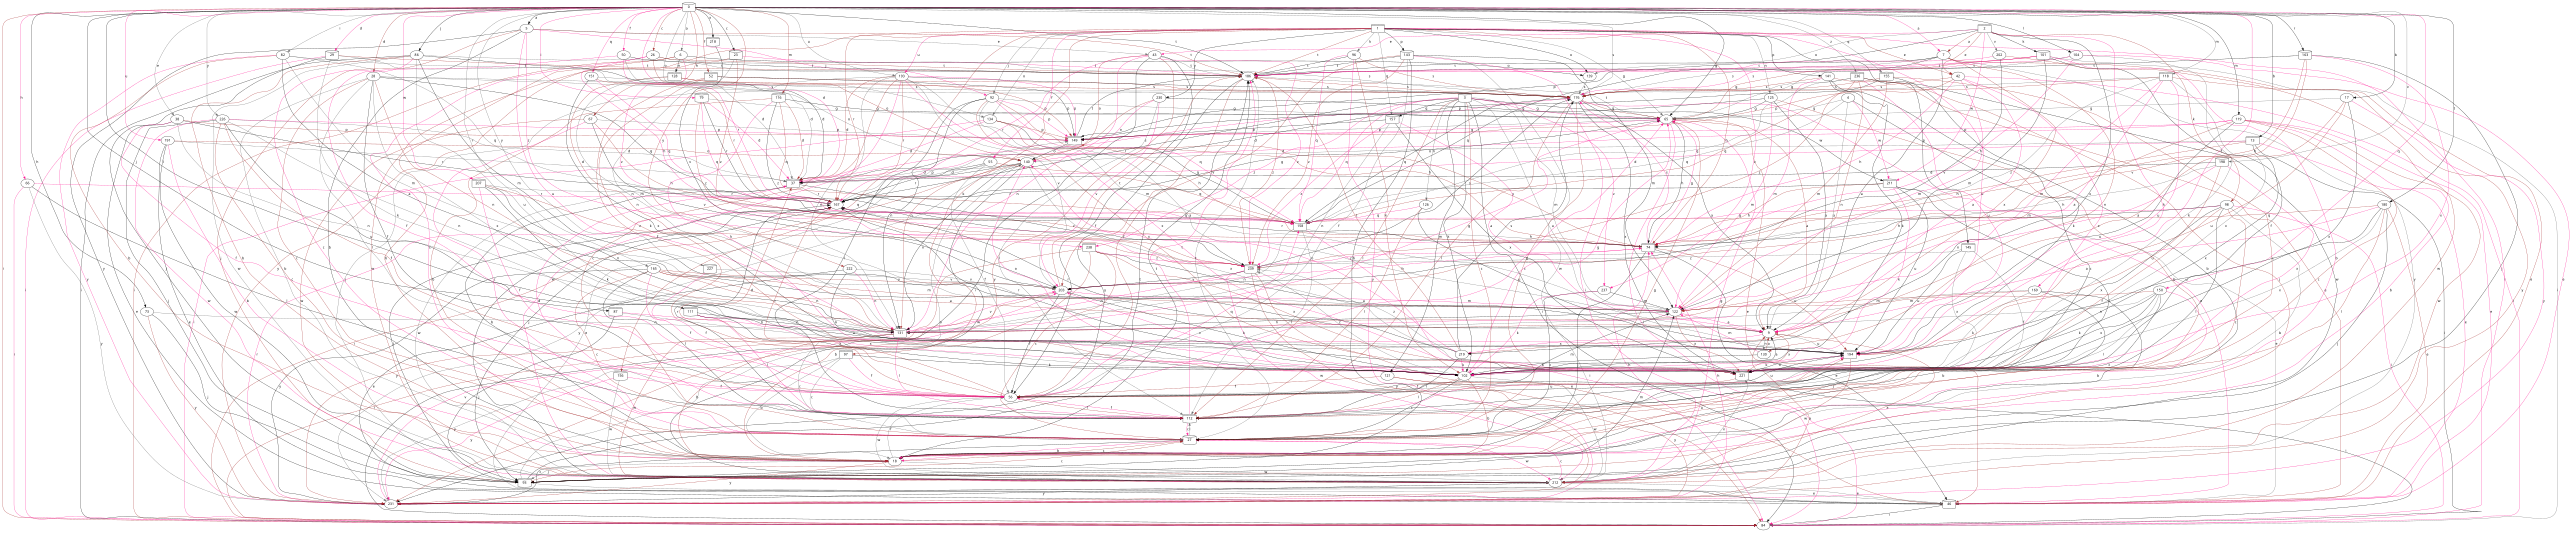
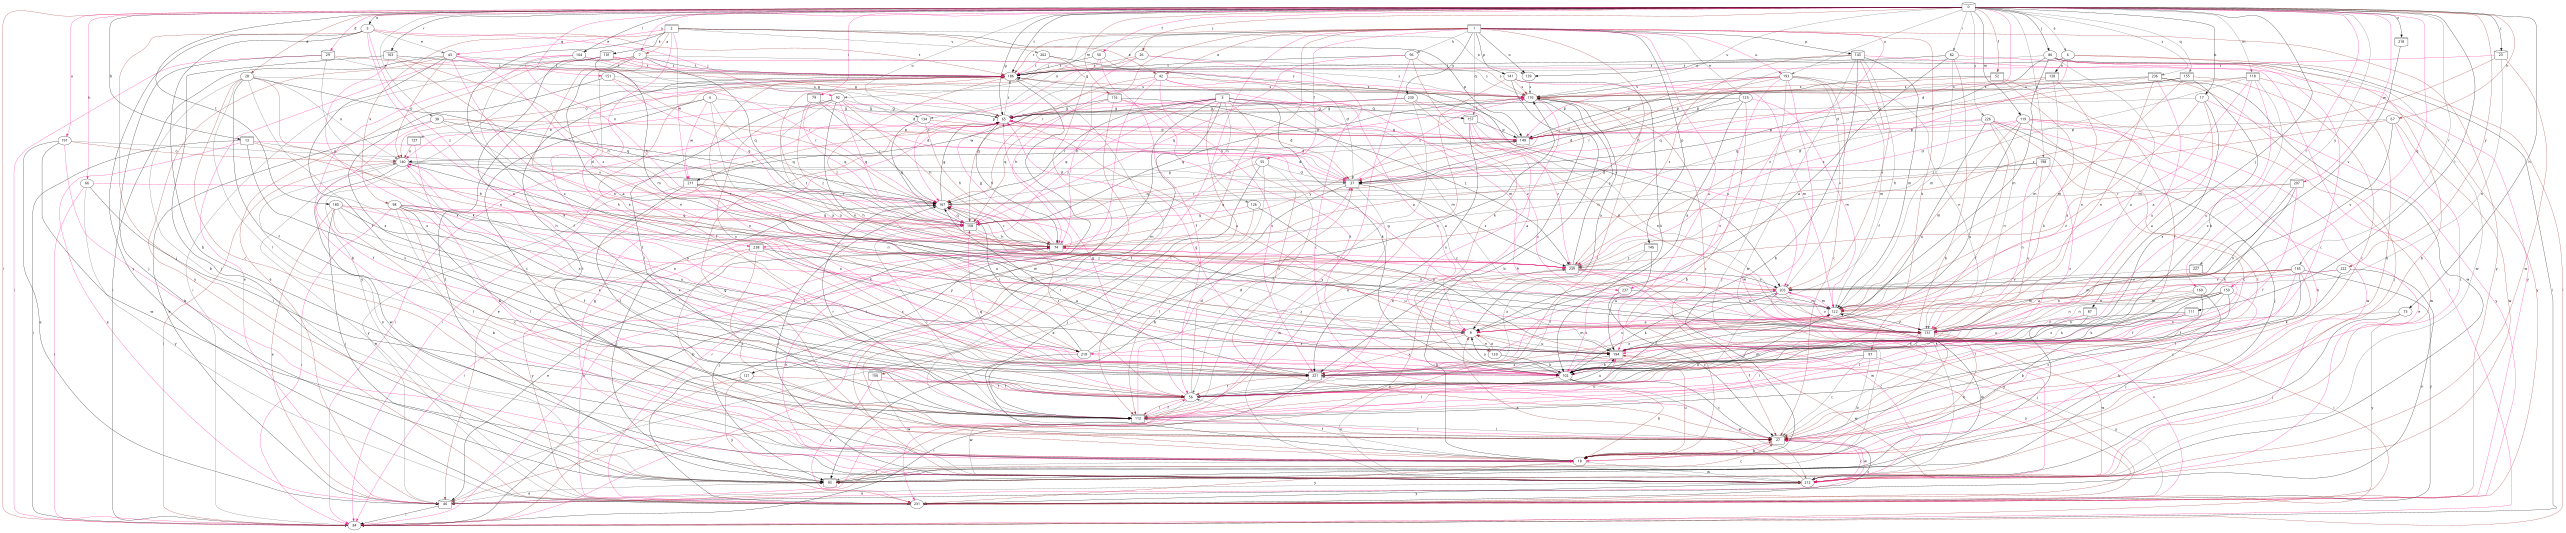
none -> (414, 141)
